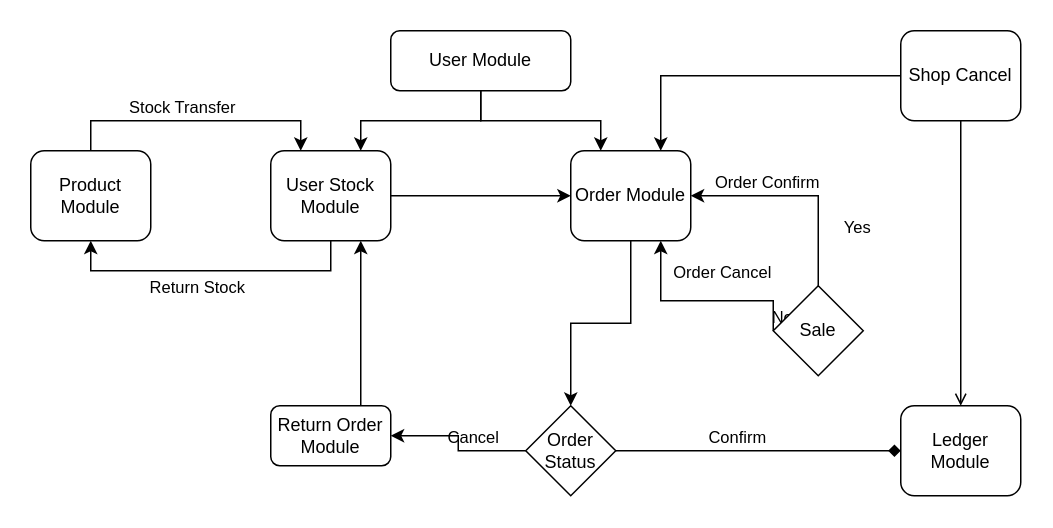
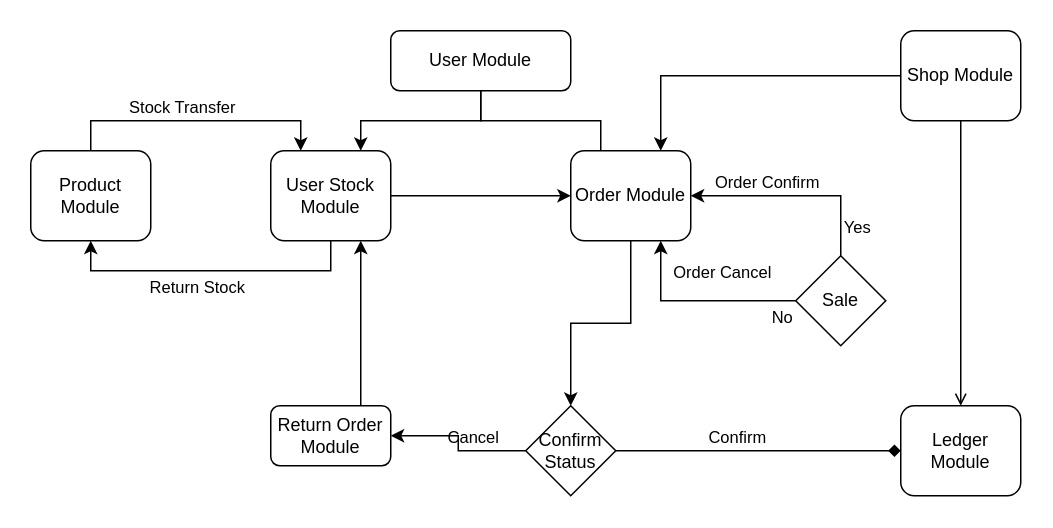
(961, 76) -> (961, 76)
(601, 139) -> (601, 143)
(818, 331) -> (841, 301)
(571, 451) -> (571, 451)
